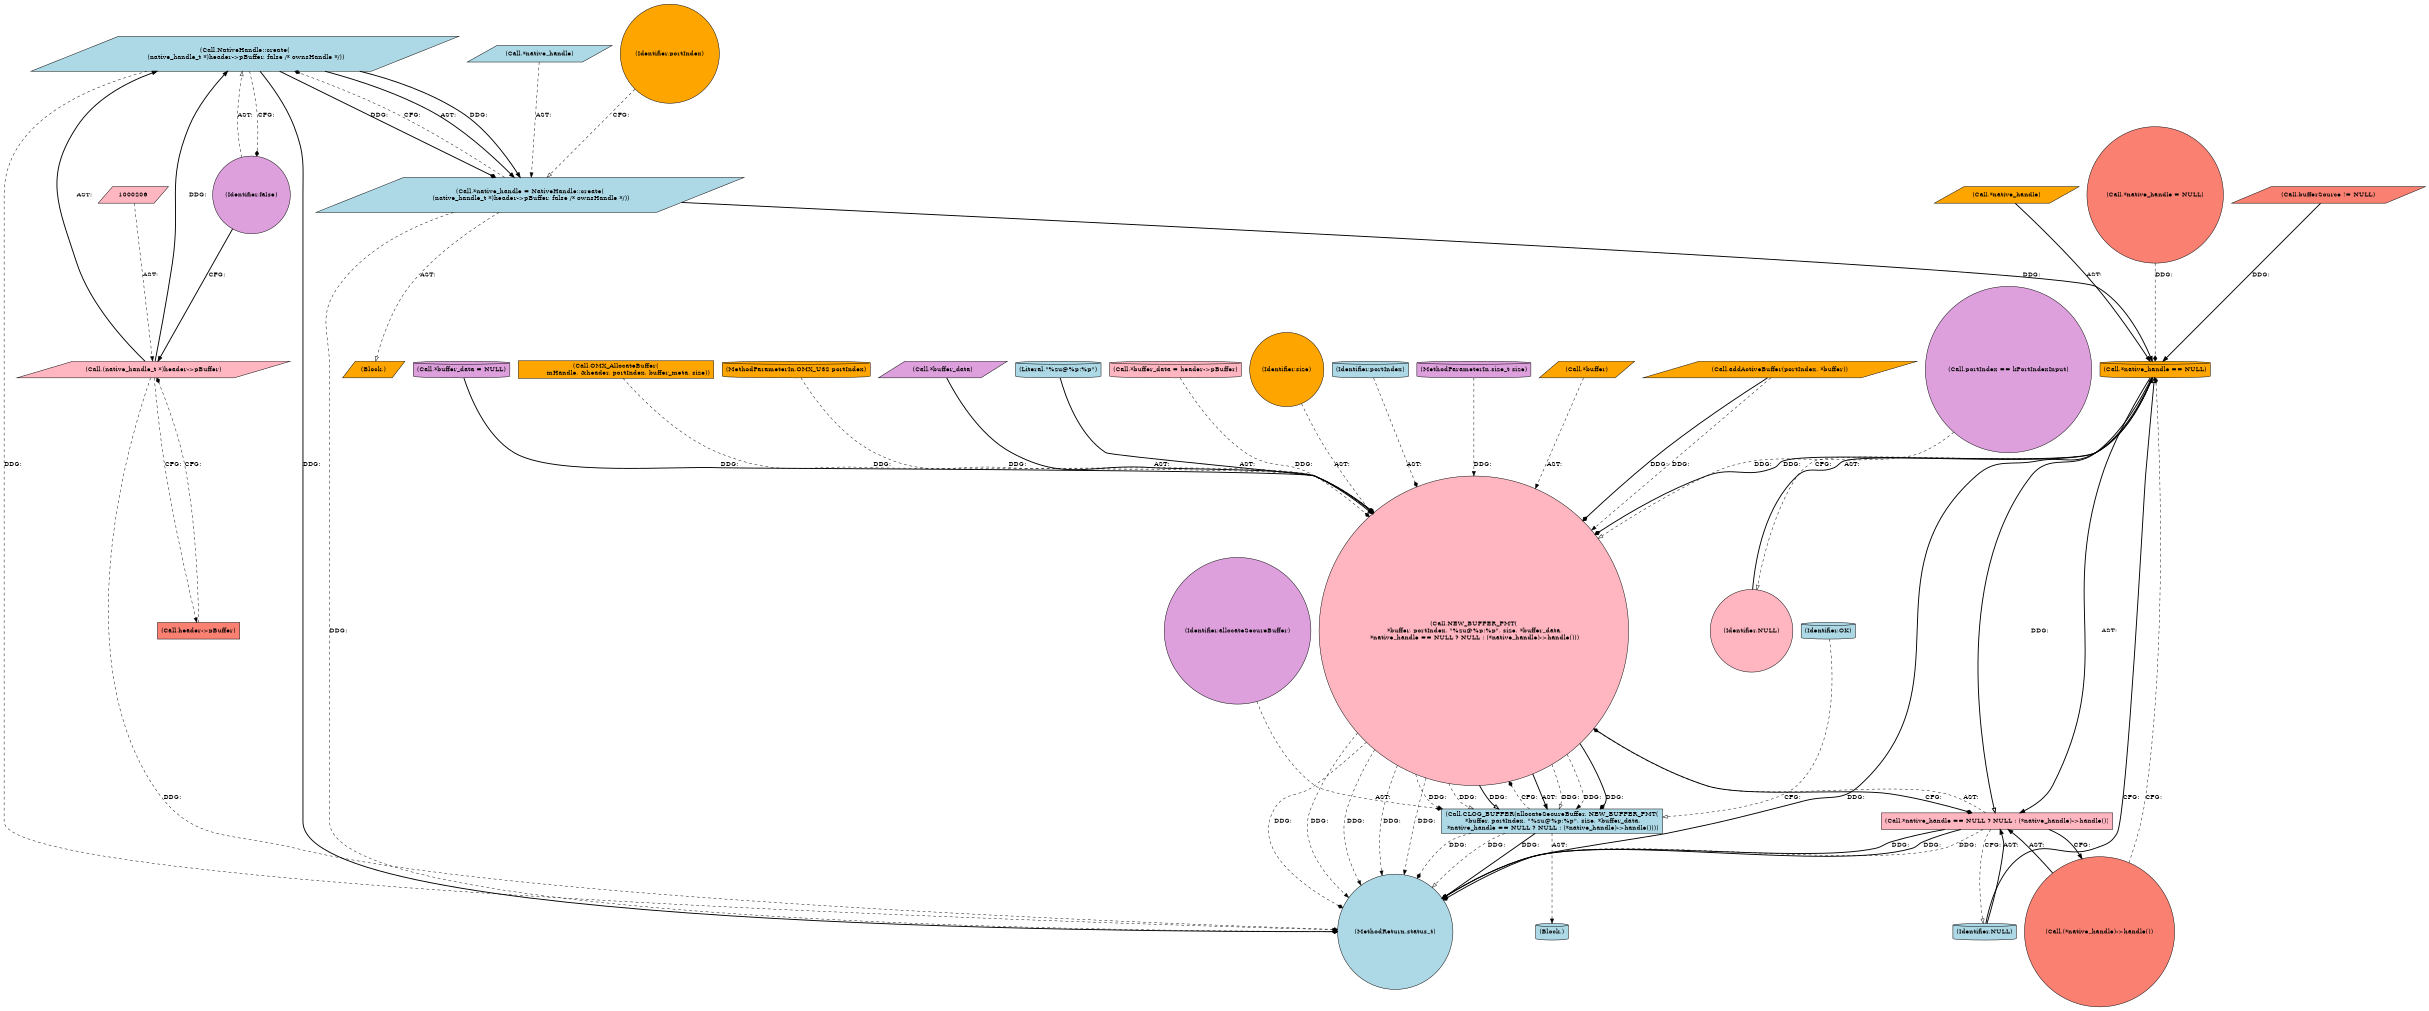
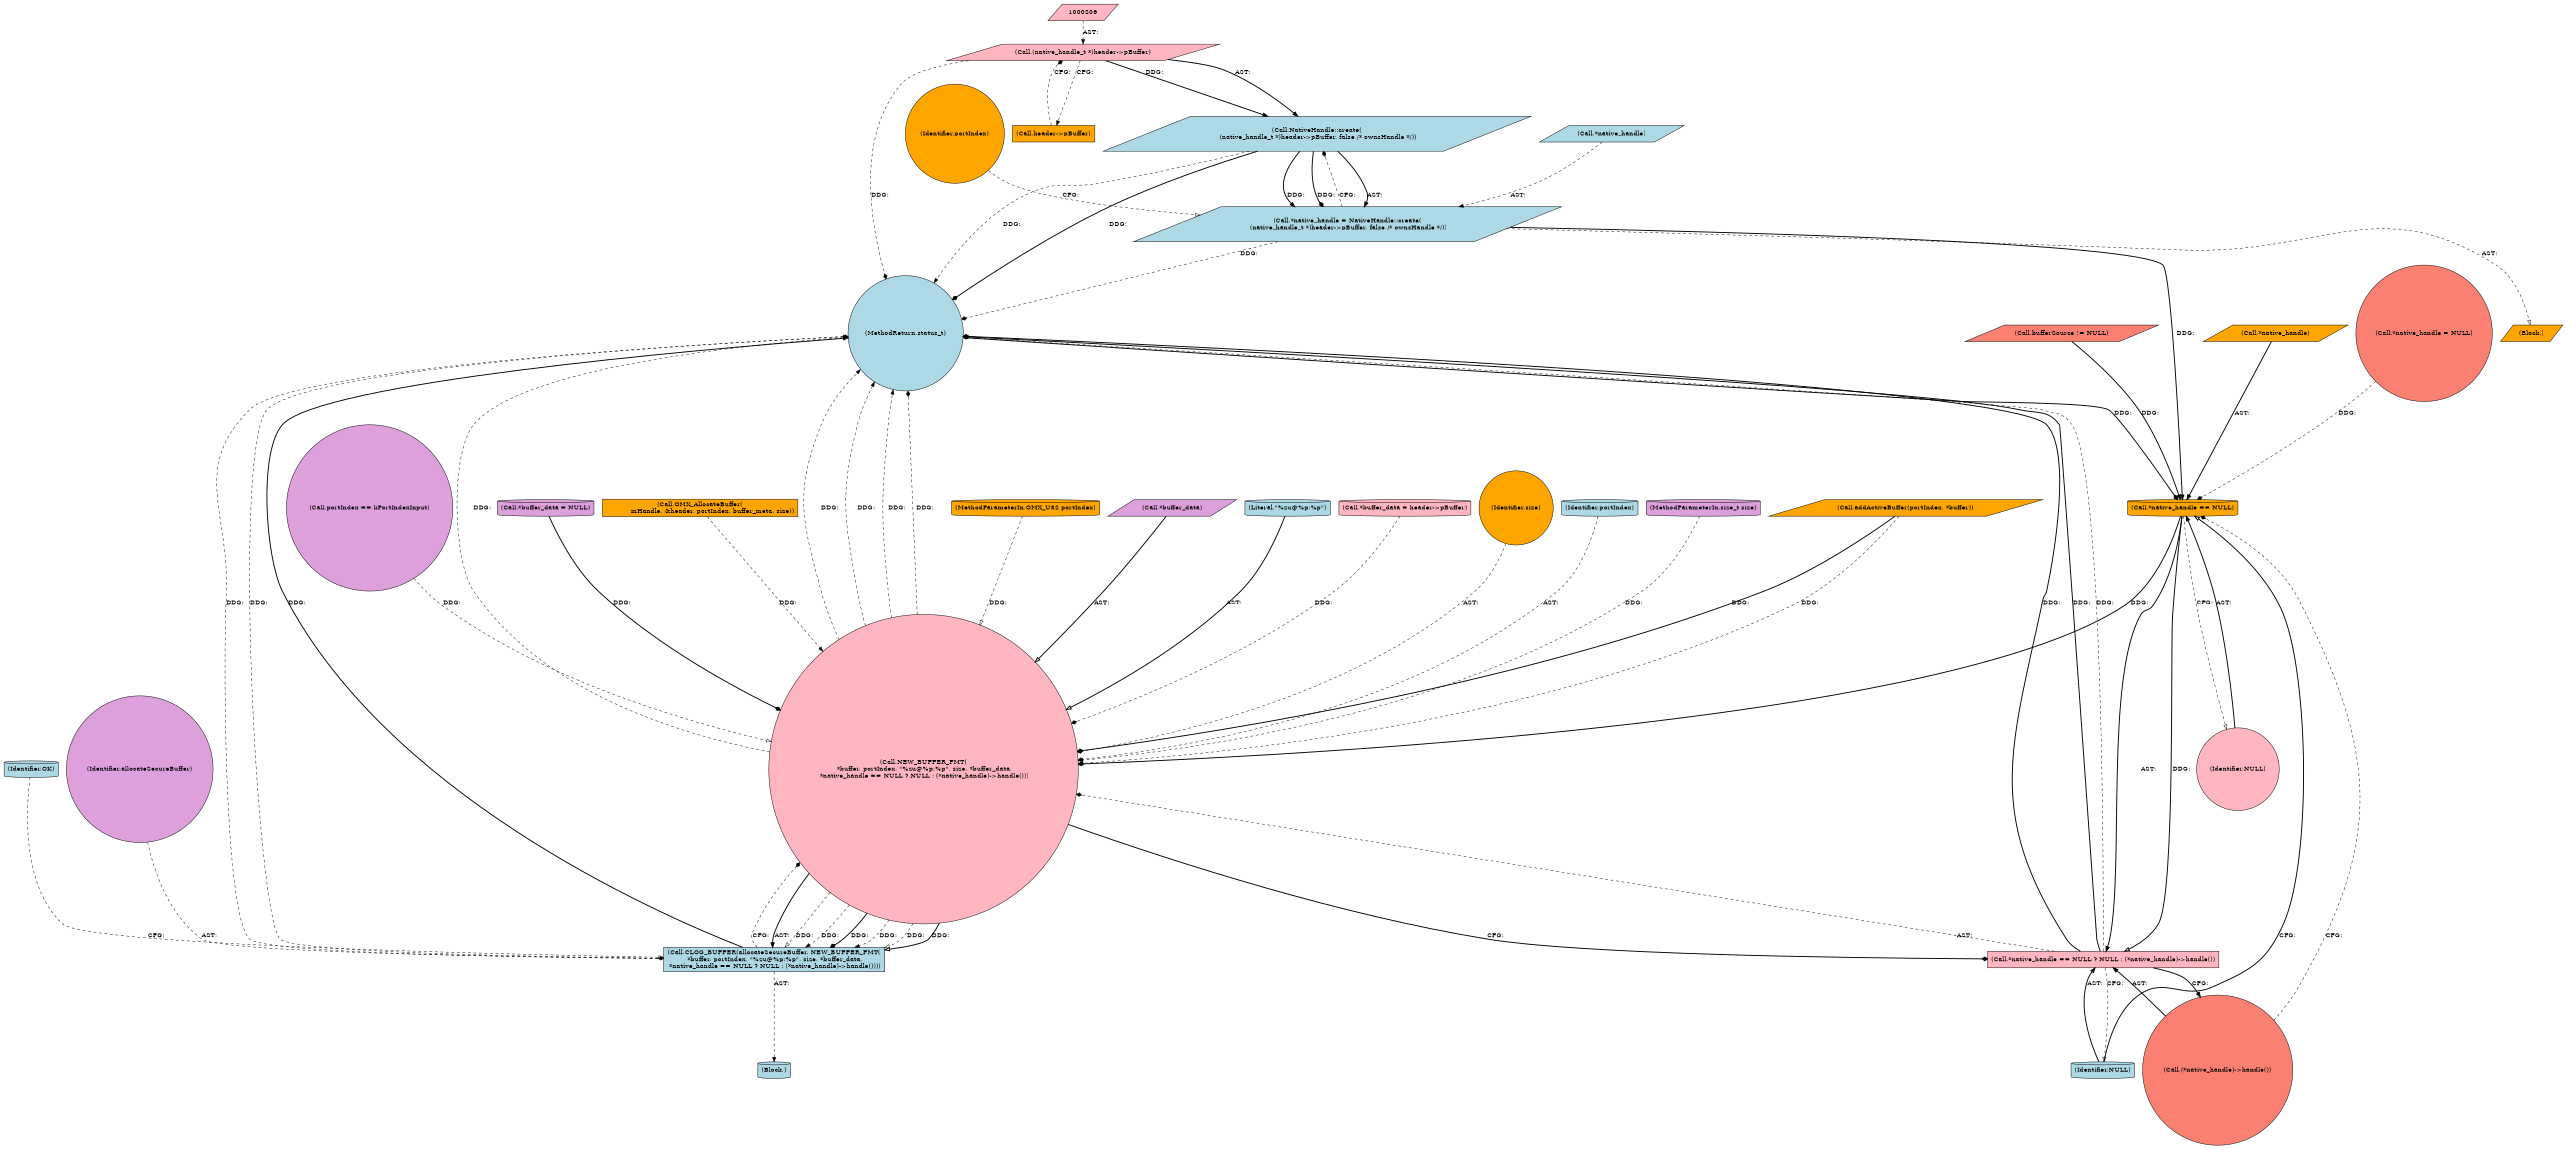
(251, 195) -> none
(1587, 370) -> none
(199, 631) -> (1054, 134)
(1898, 733) -> (1590, 378)
